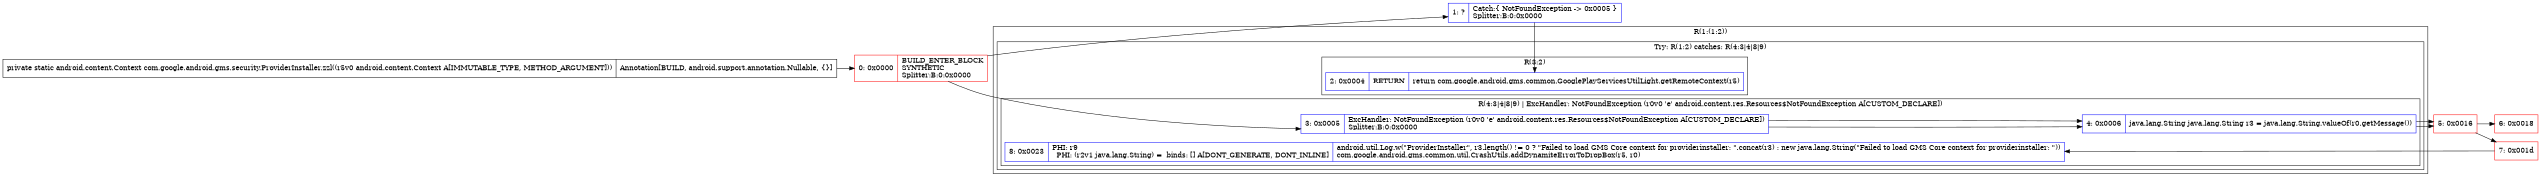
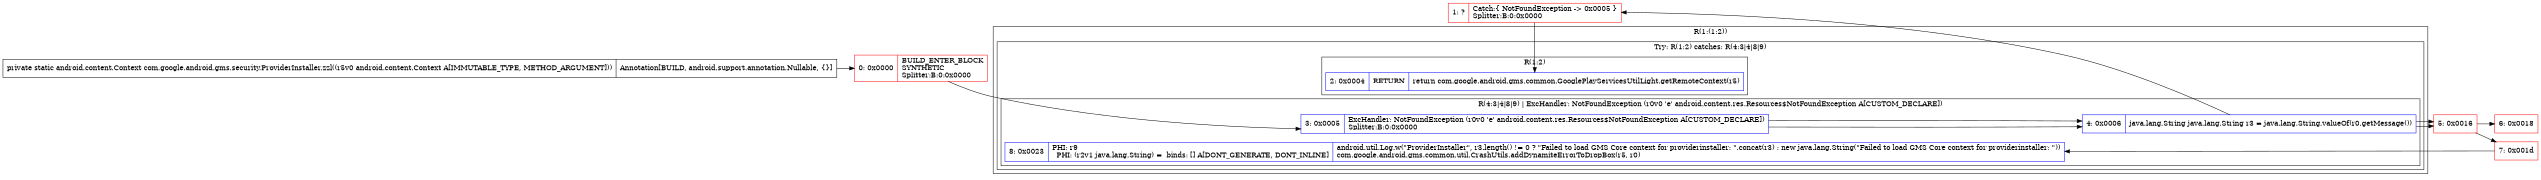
(1535, 13) -> (1535, 13)
(1215, 32) -> (1934, 33)
(1535, 63) -> (1535, 63)
